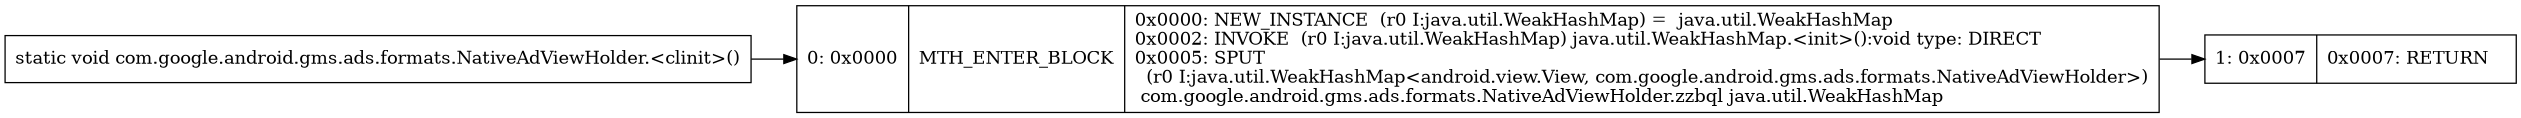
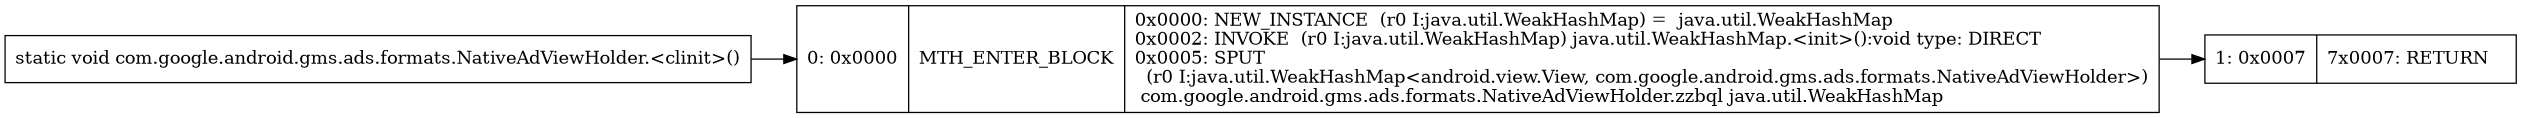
(2416, 58) -> (2416, 58)
